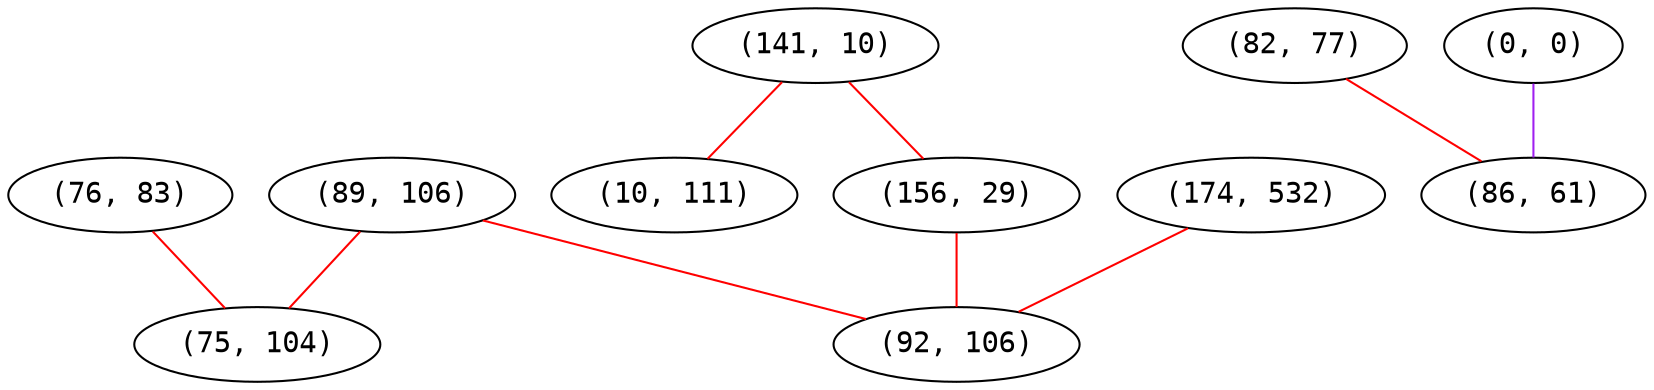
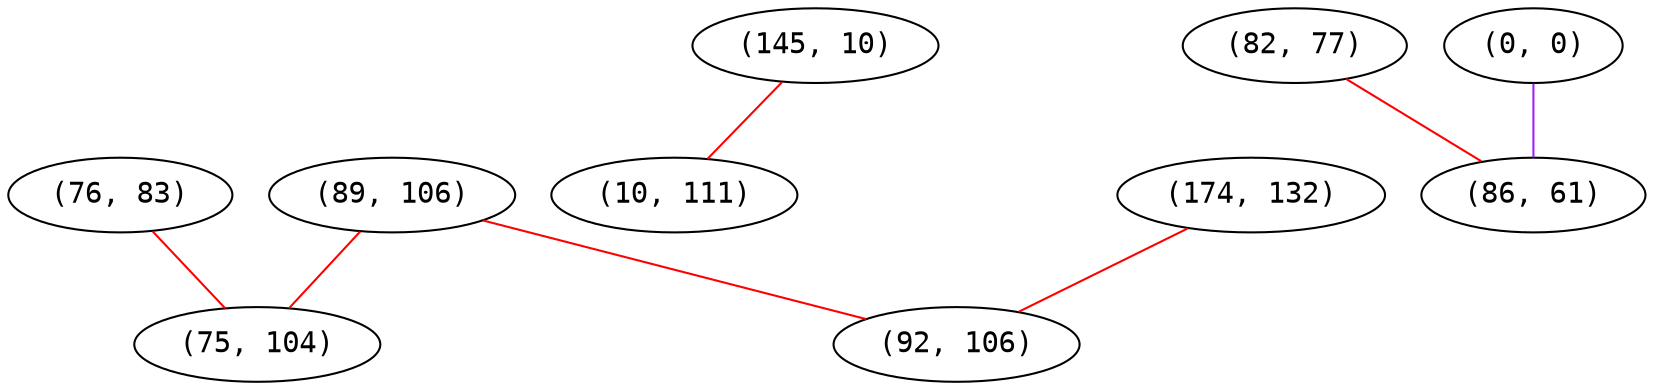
(815, 46) -> (815, 46)
(957, 195) -> none
(1251, 195) -> (1251, 195)
